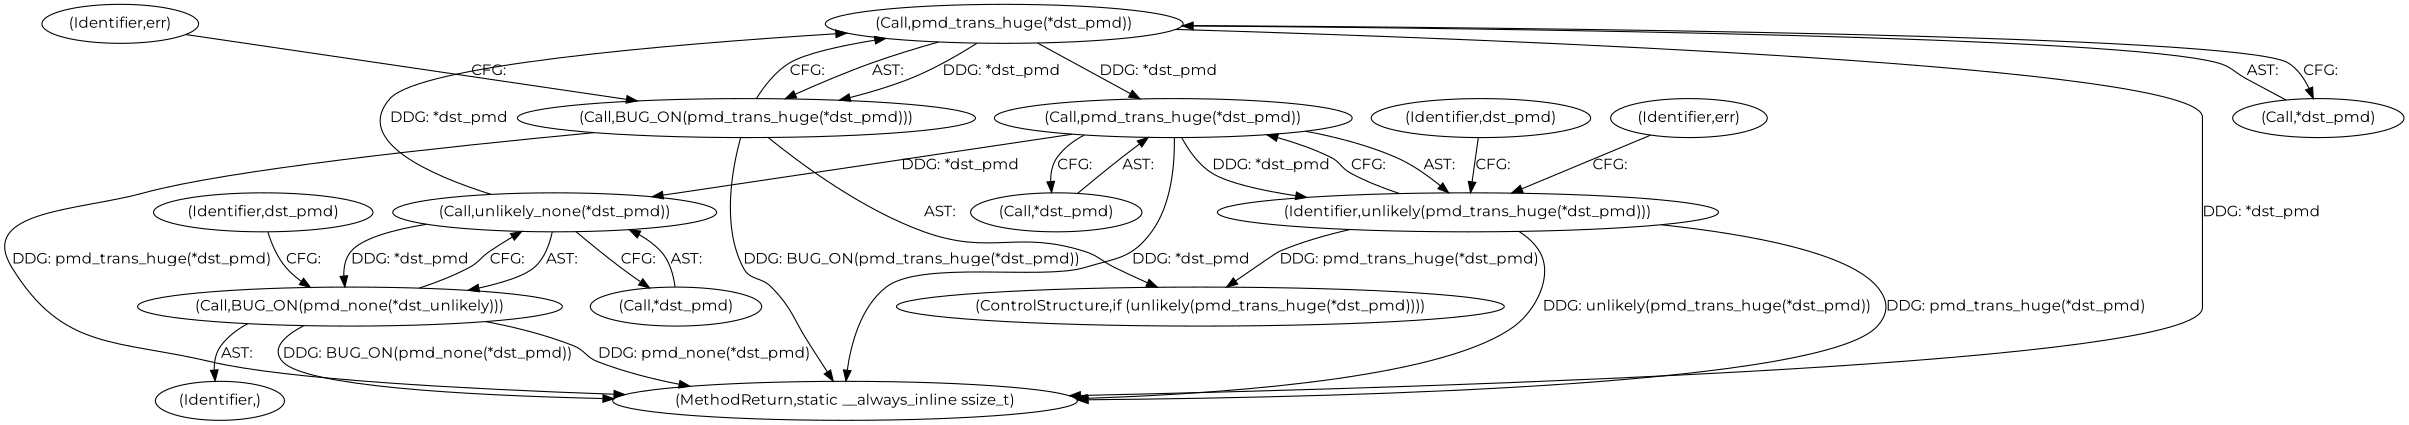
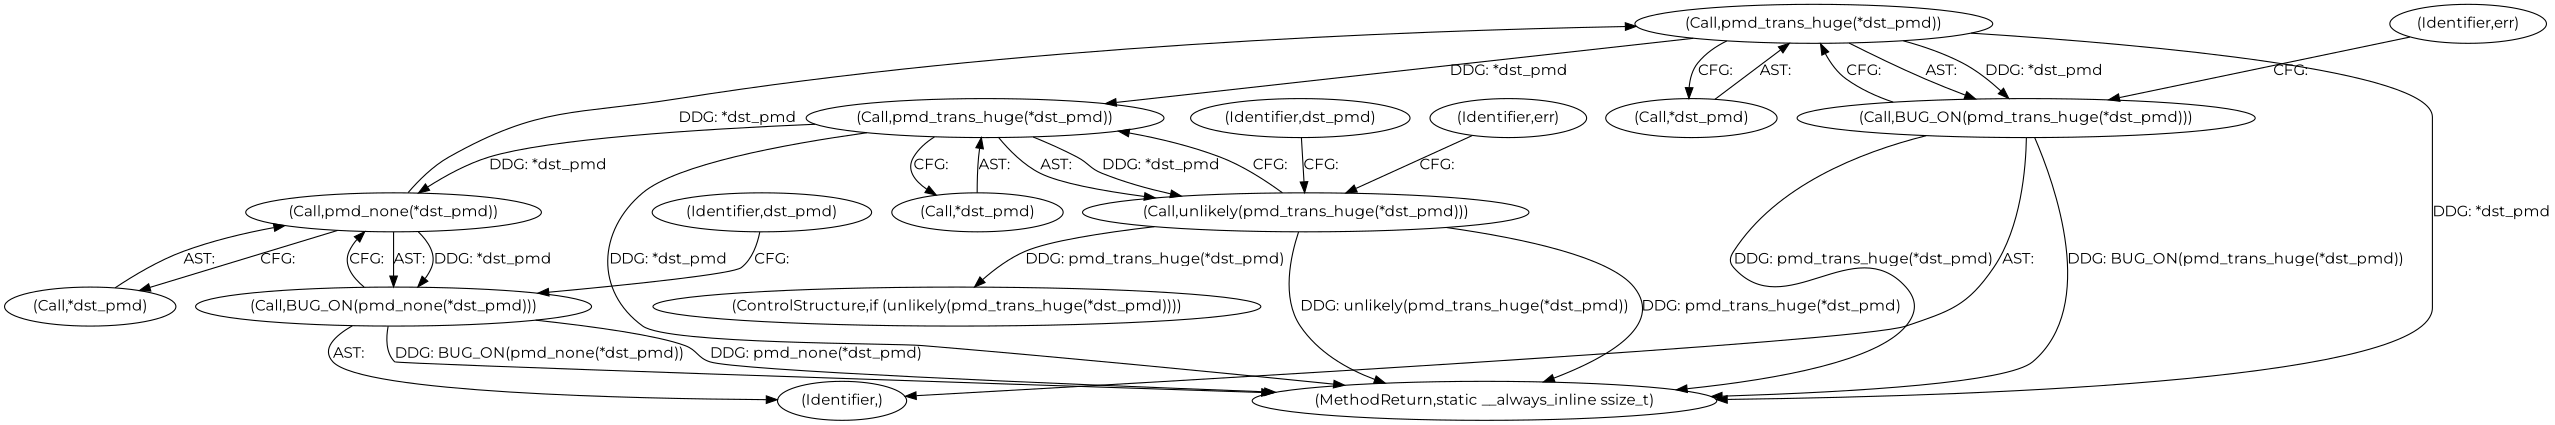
(555, 212) -> (394, 212)
(1468, 212) -> (1306, 212)
(948, 239) -> (1533, 358)
(350, 307) -> (394, 307)
